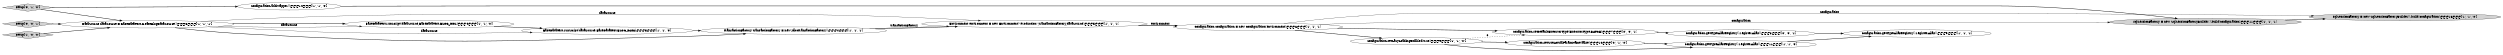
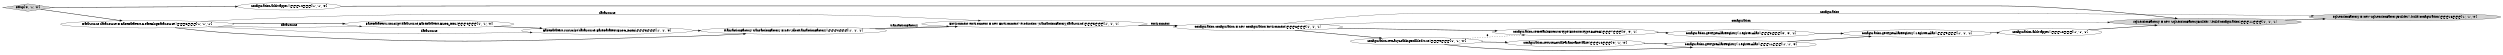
(28, 24) -> none
none -> (2050, 32)
(28, 35) -> none
